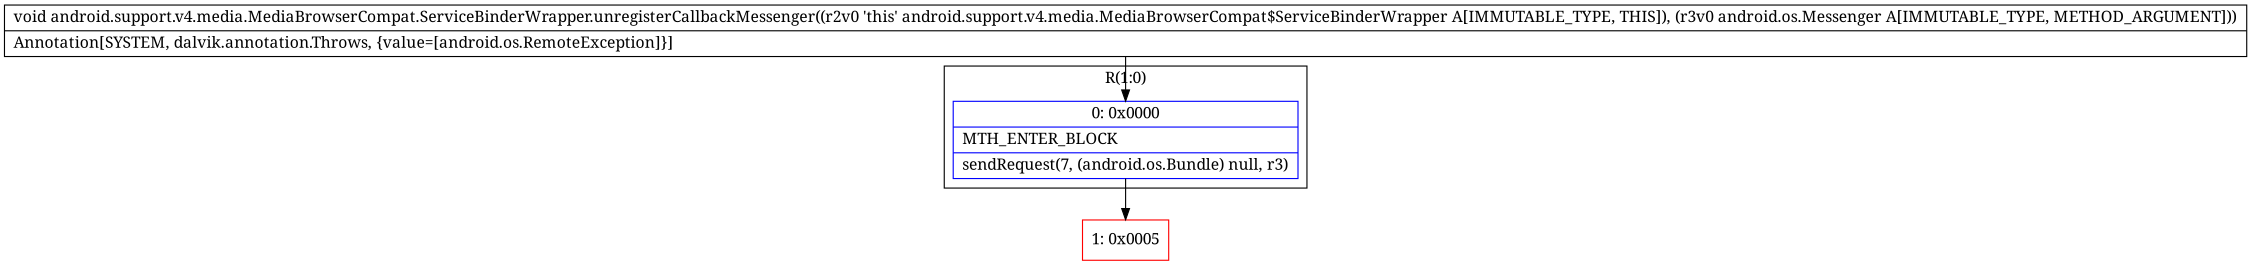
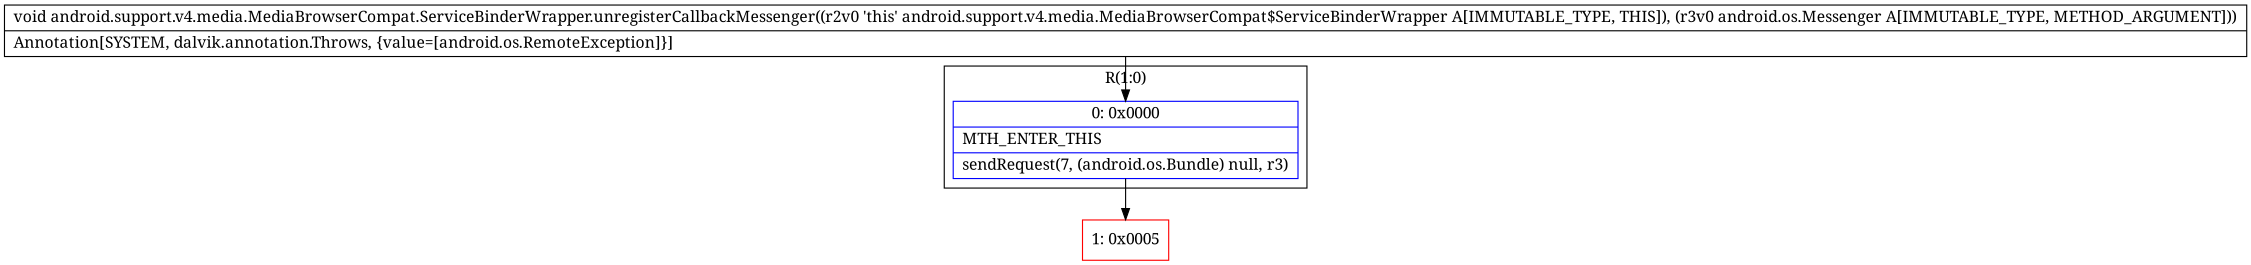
(1040, 139) -> (1032, 139)
